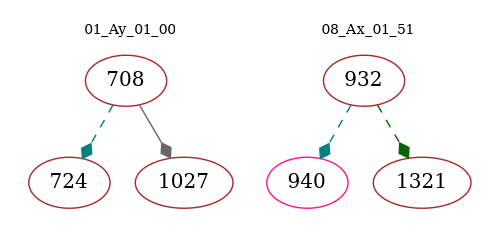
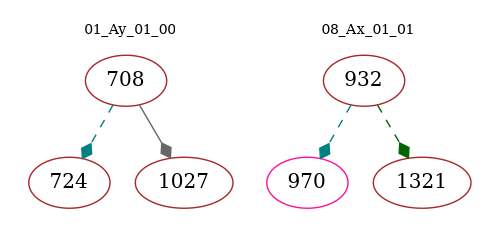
(368, 30) -> (368, 30)
(307, 183) -> (307, 183)
